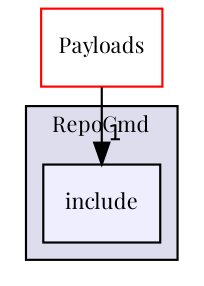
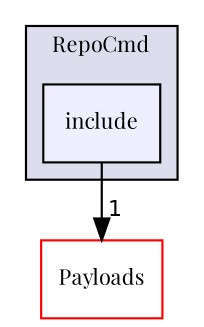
(102, 119) -> (102, 194)
